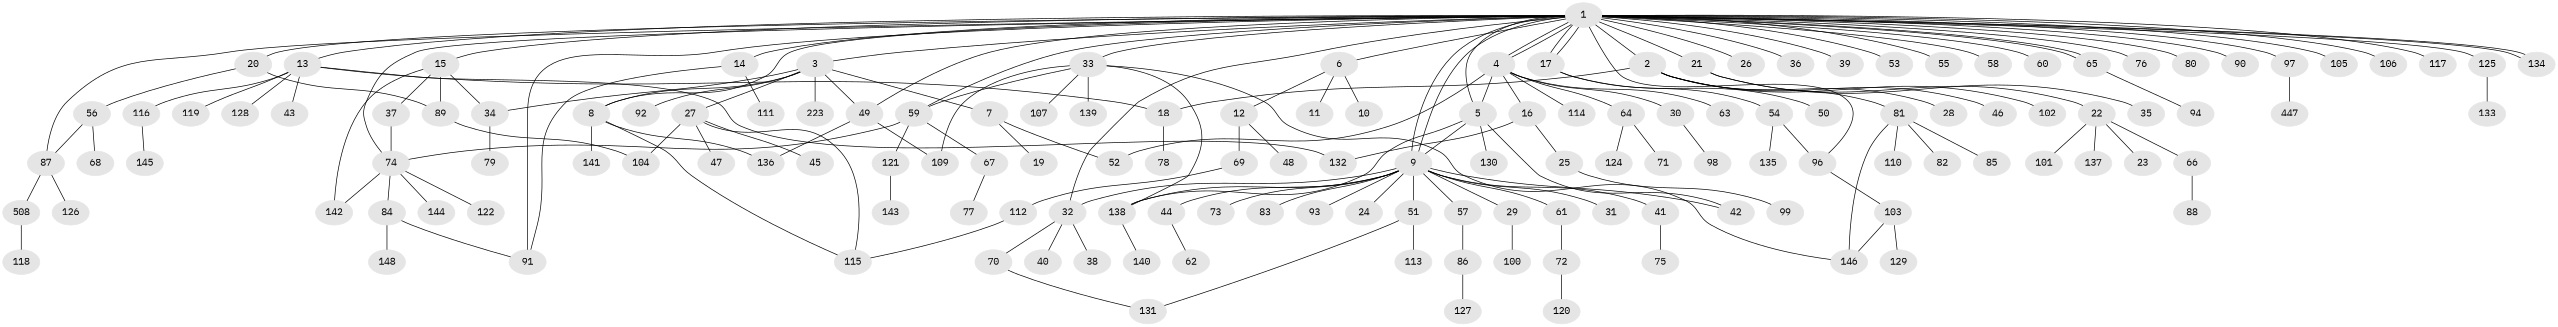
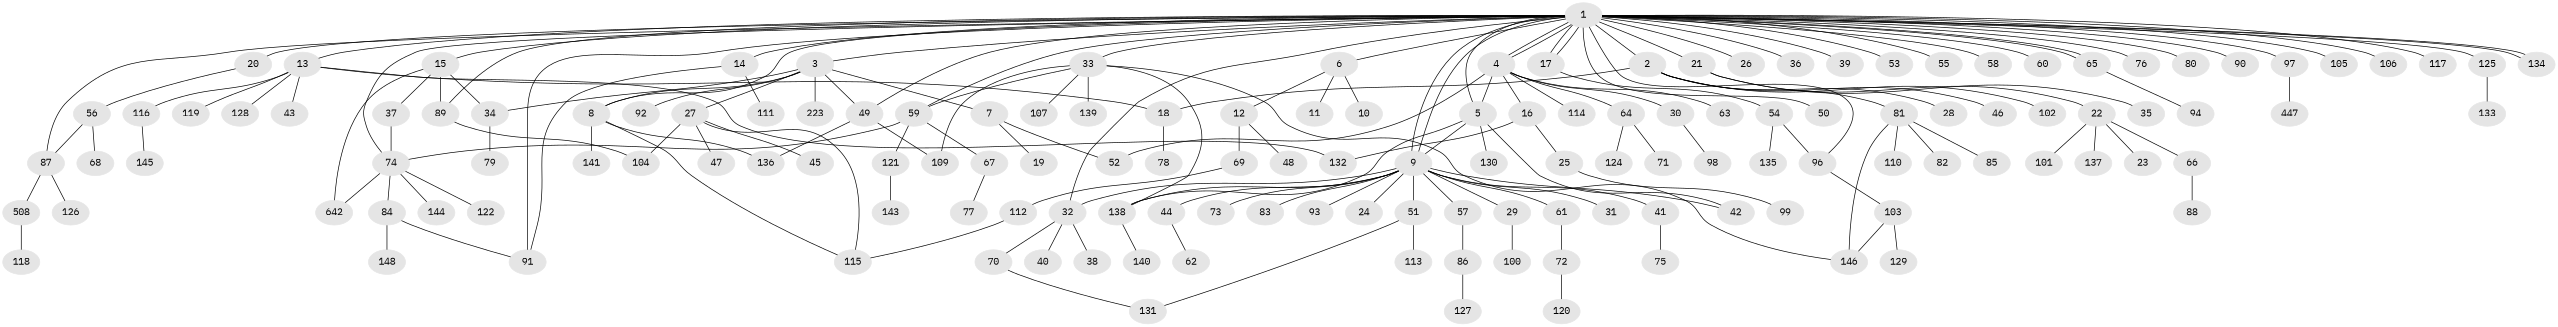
(1685, 88) -> (1697, 96)
(347, 89) -> (998, 21)
(334, 213) -> (334, 213)
